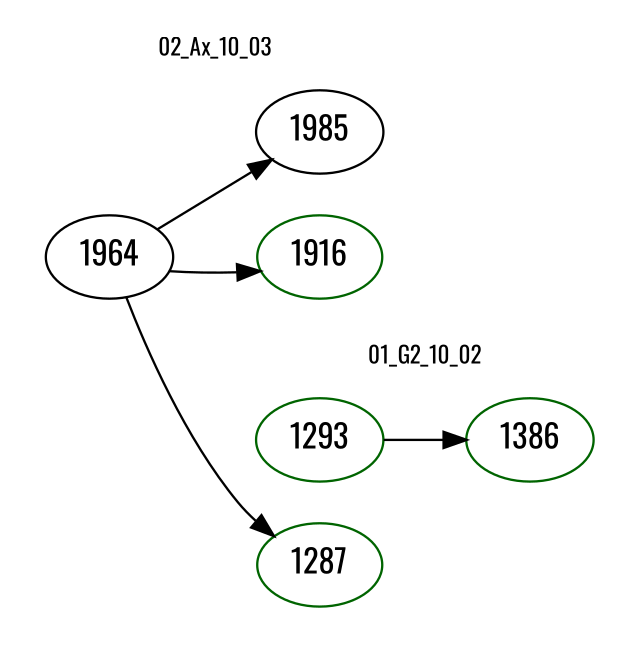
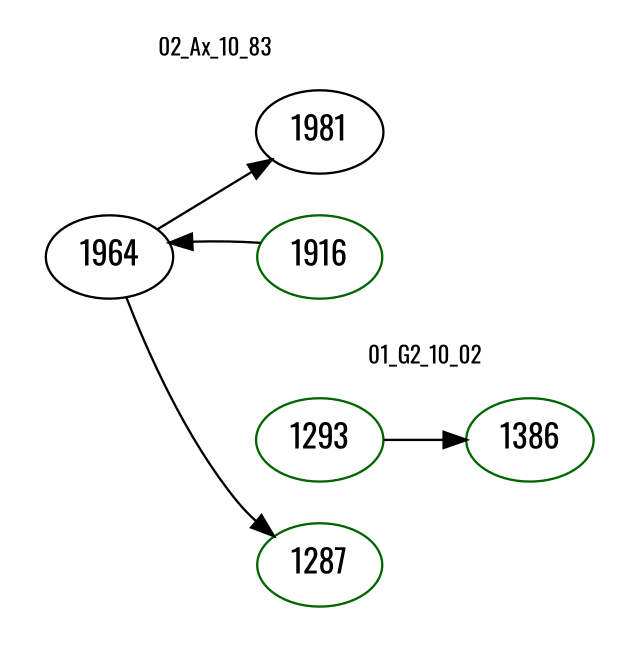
(215, 50) -> (215, 50)
(320, 132) -> (320, 132)
(203, 273) -> (227, 241)
